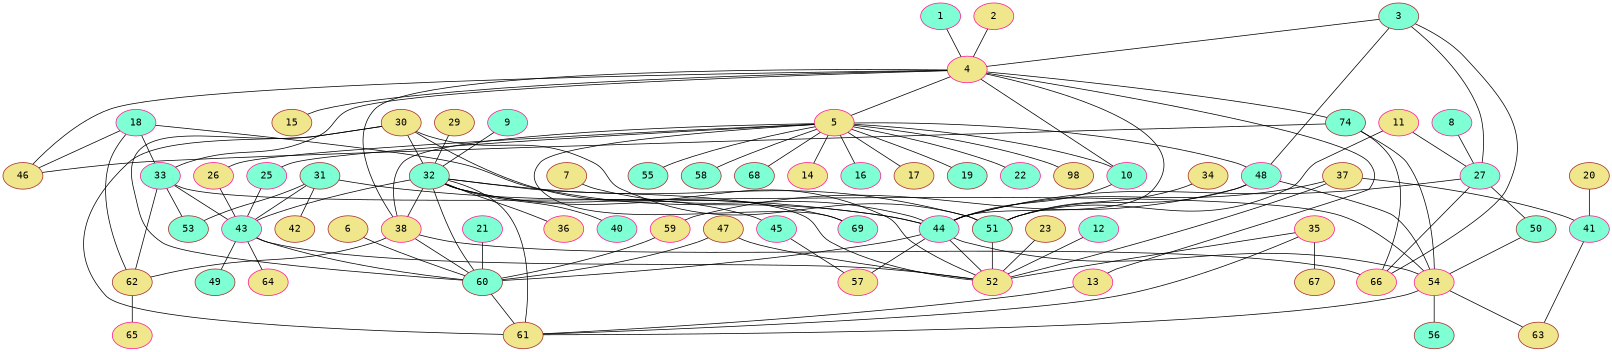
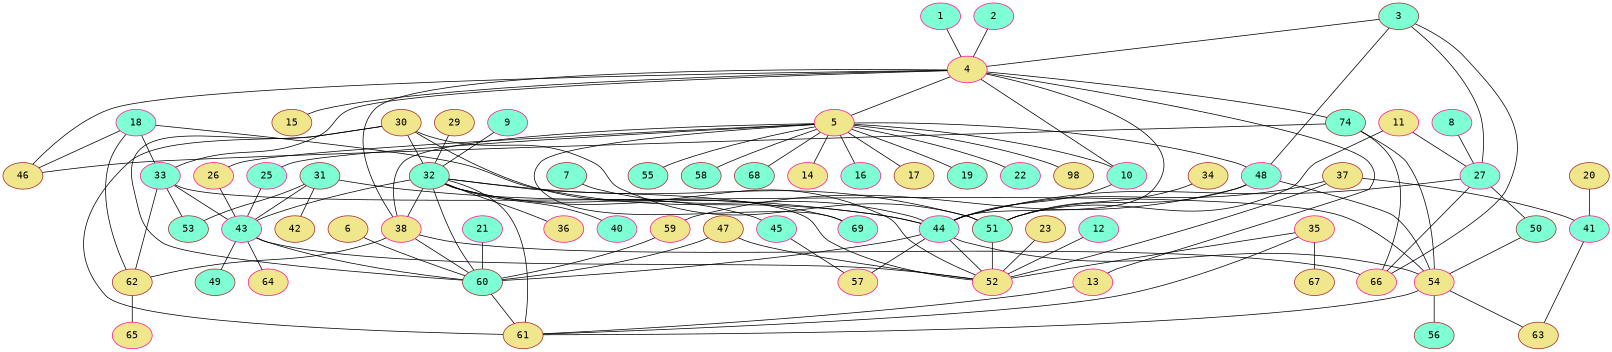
(994, 16) -> (994, 16)
(567, 176) -> (567, 176)
